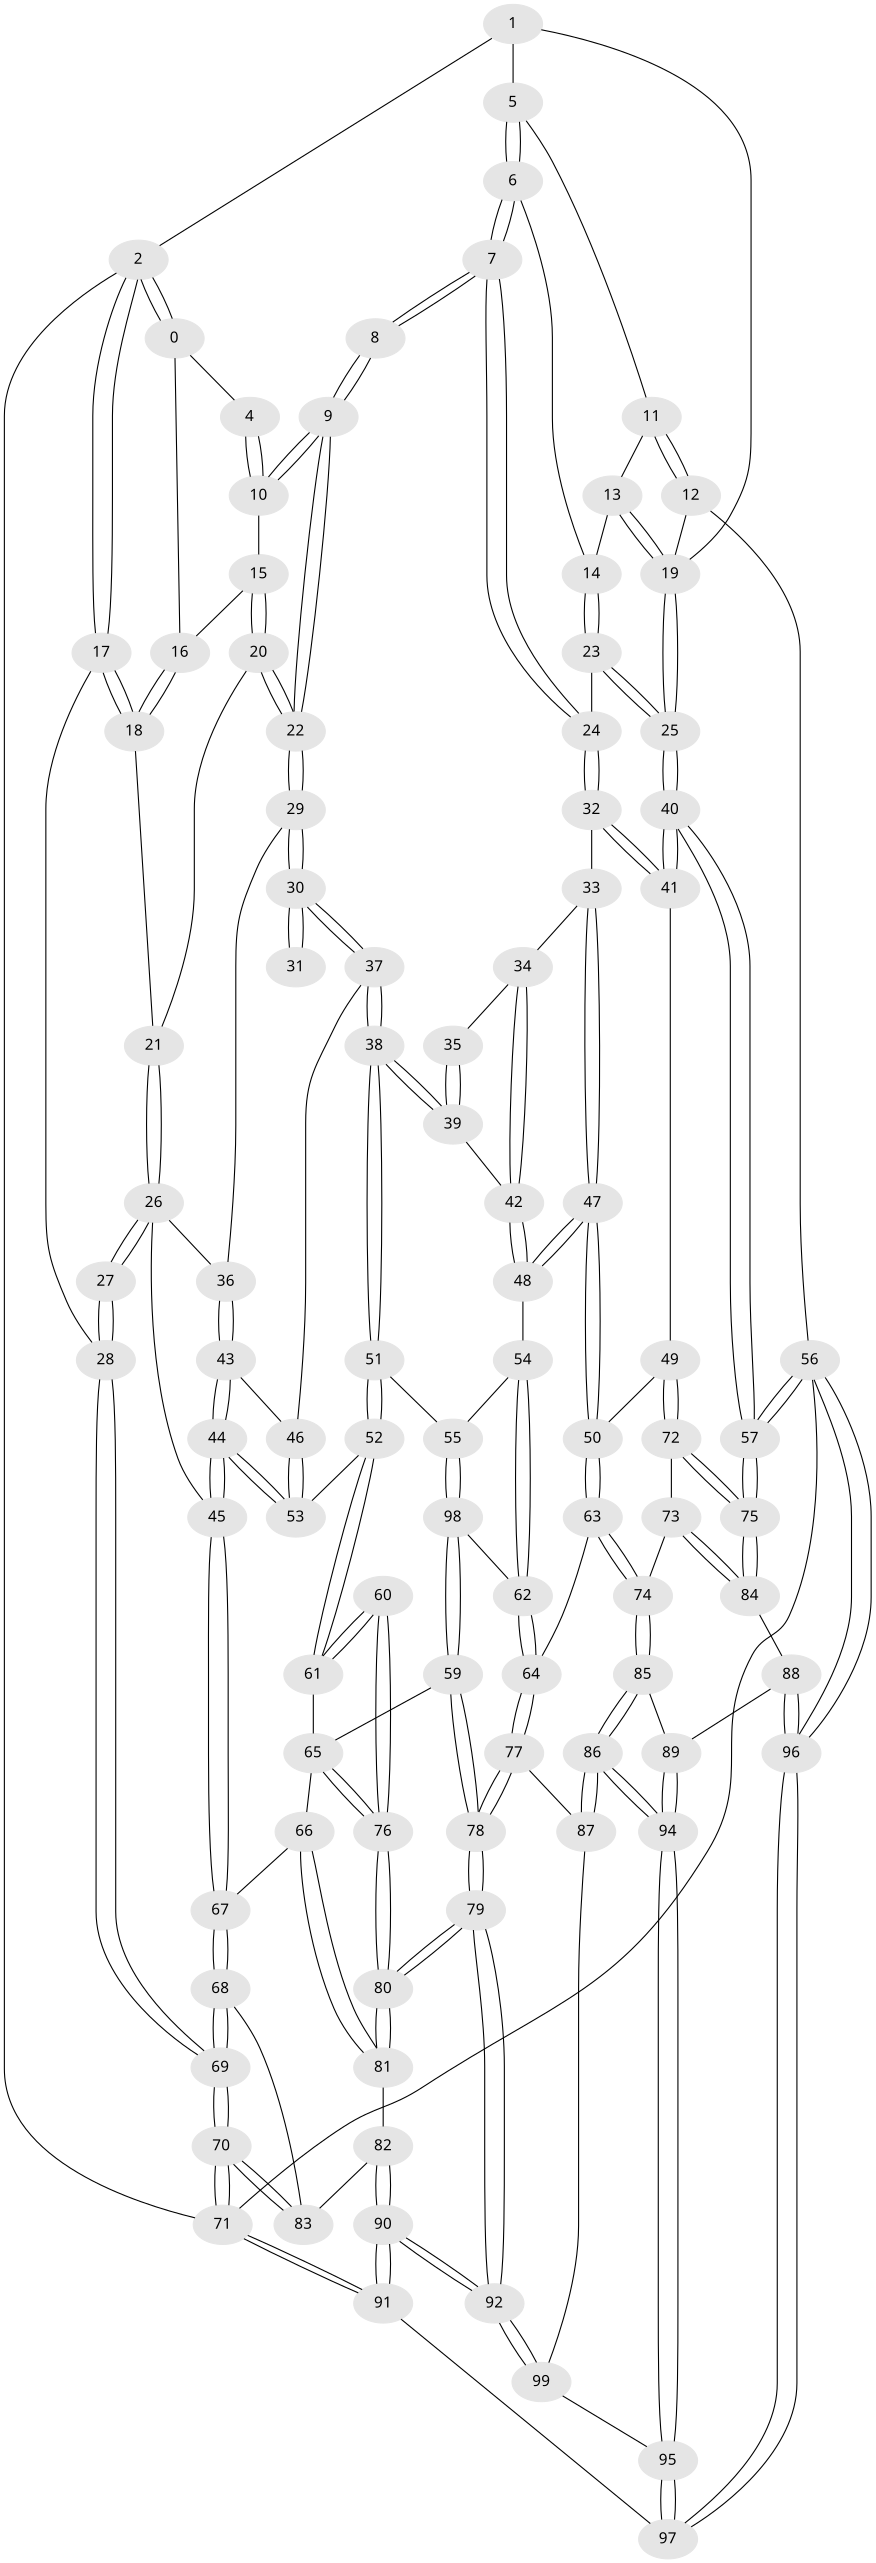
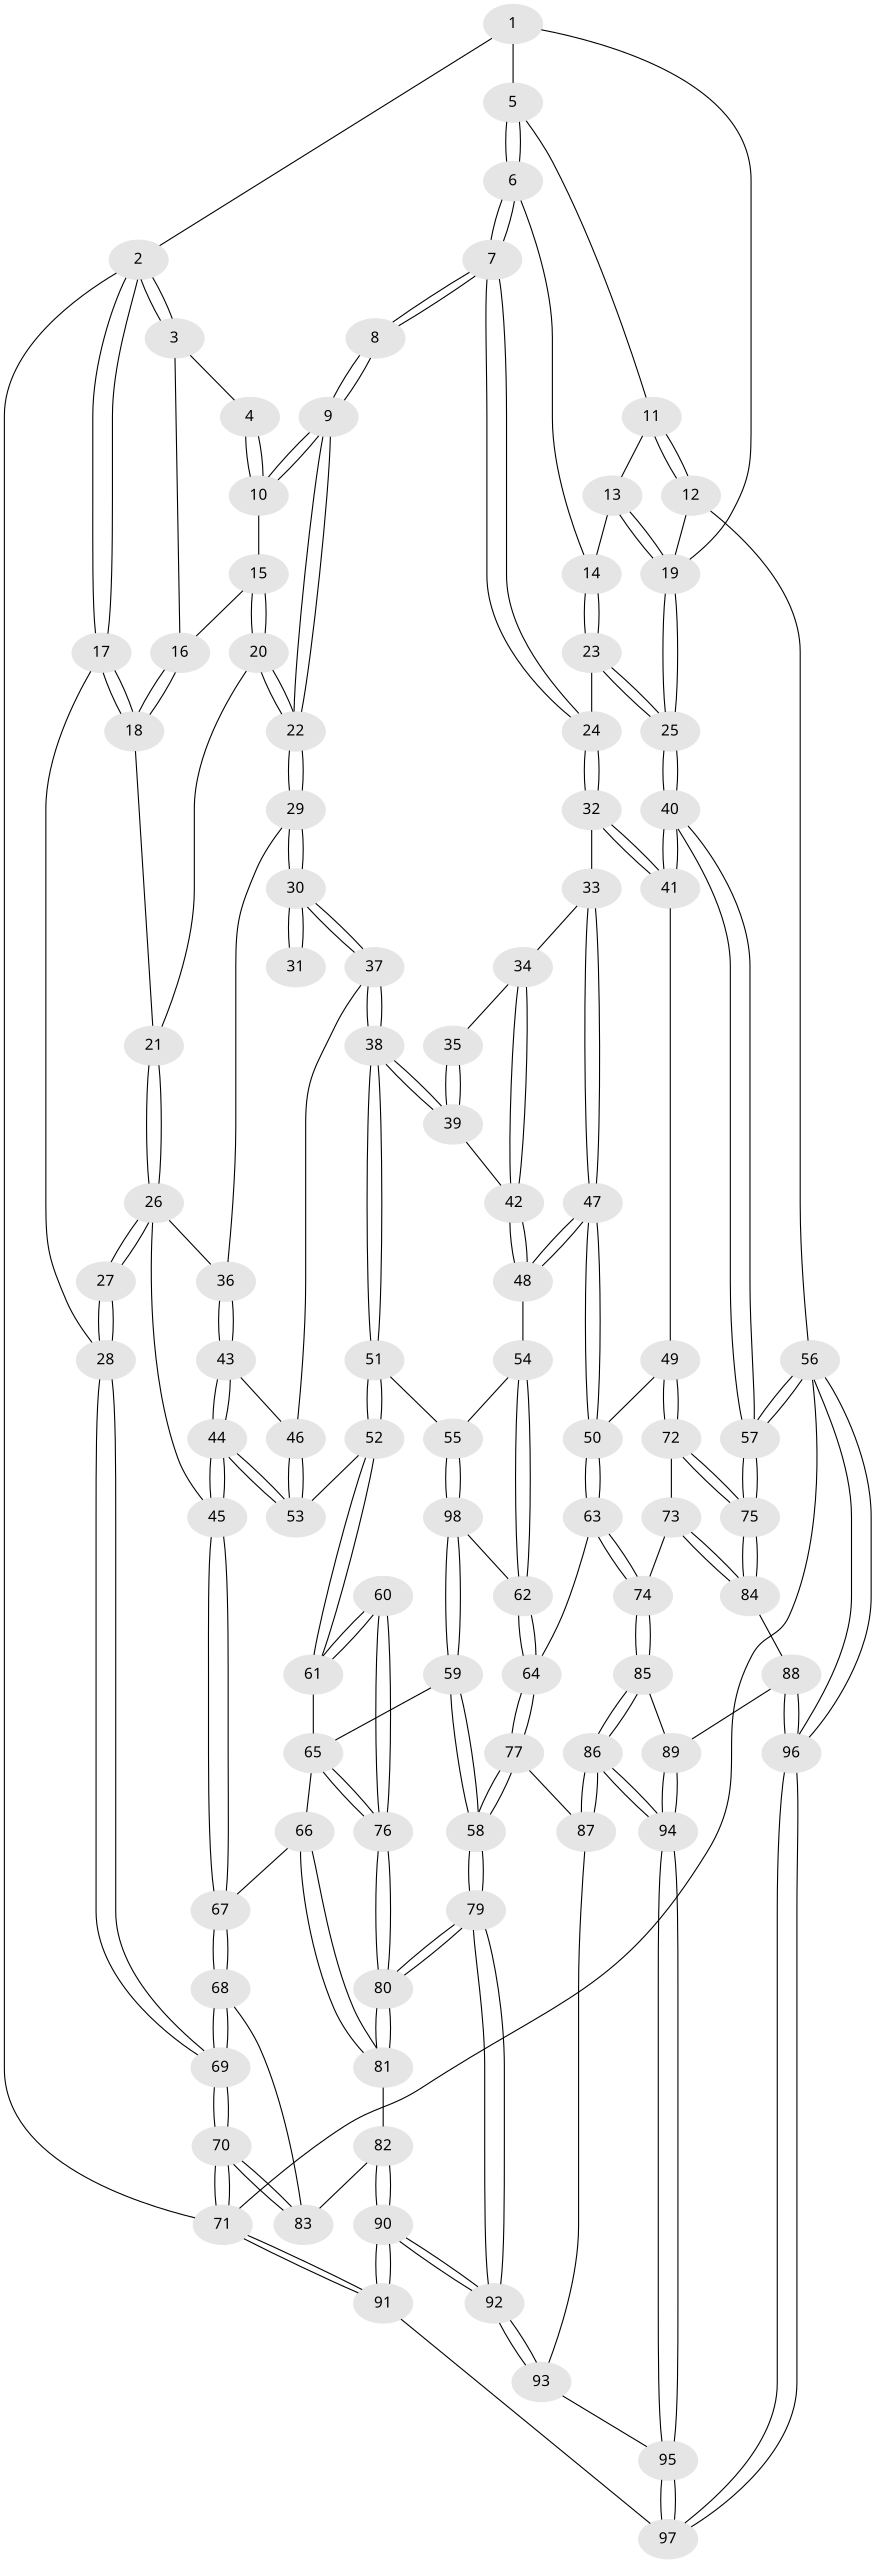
(175, 338) -> (175, 338)
(476, 1832) -> (476, 1832)
(541, 2382) -> (541, 2382)
